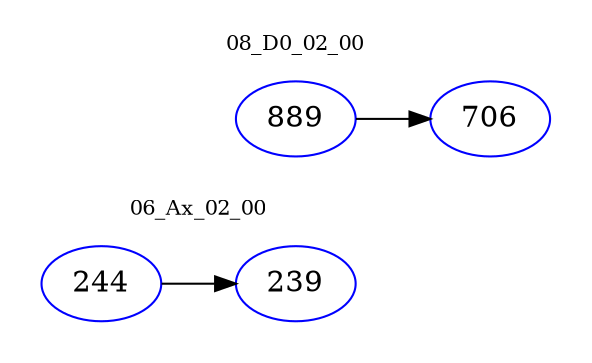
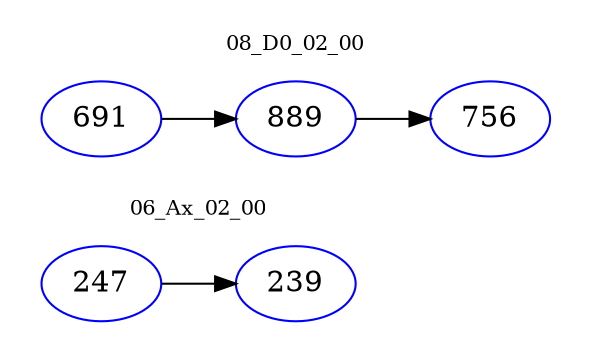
none -> (101, 119)
(490, 119) -> (490, 119)
(101, 284) -> (101, 284)
